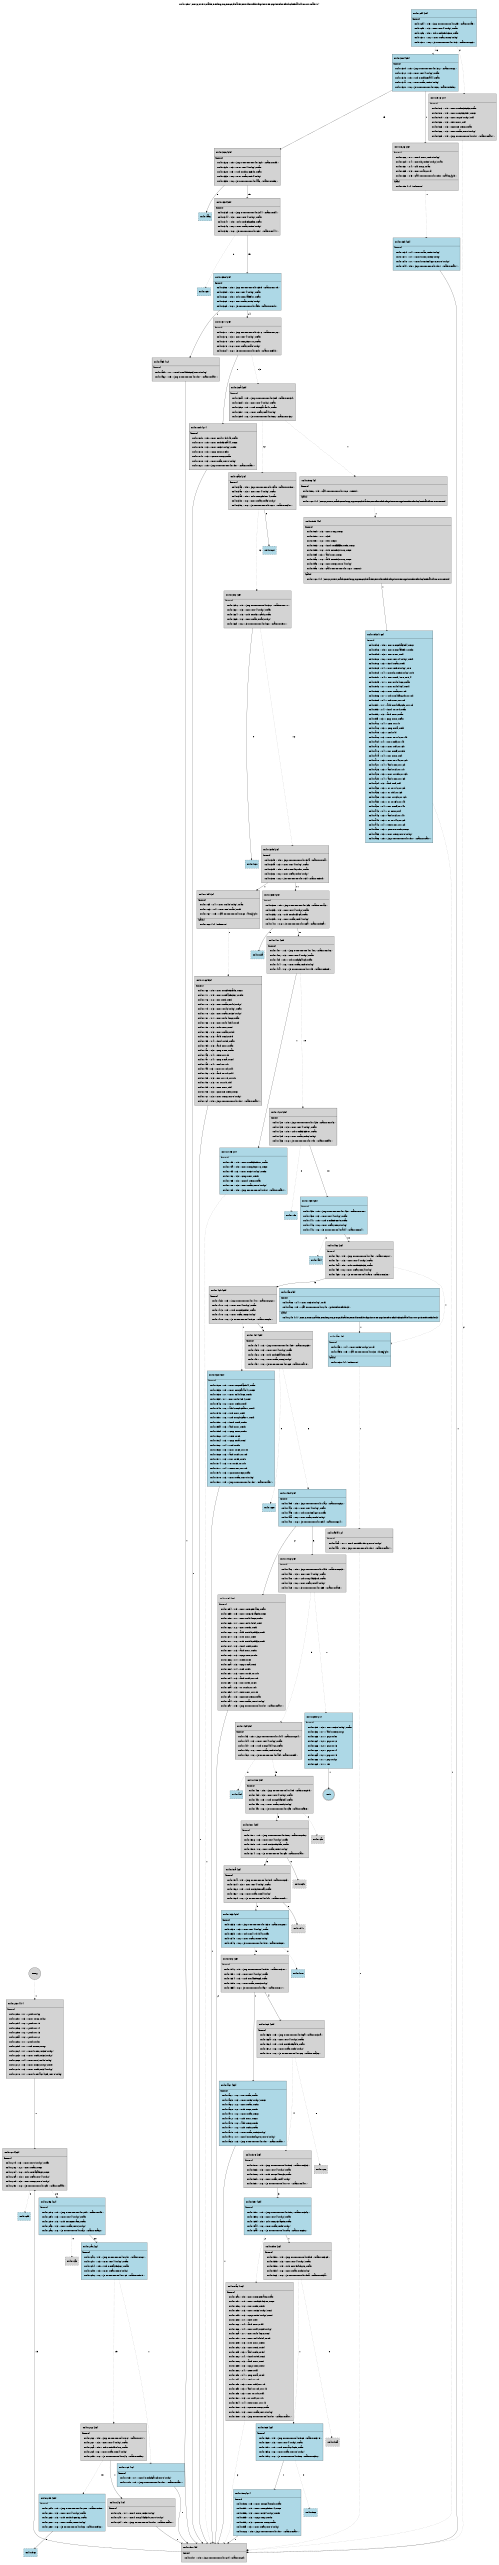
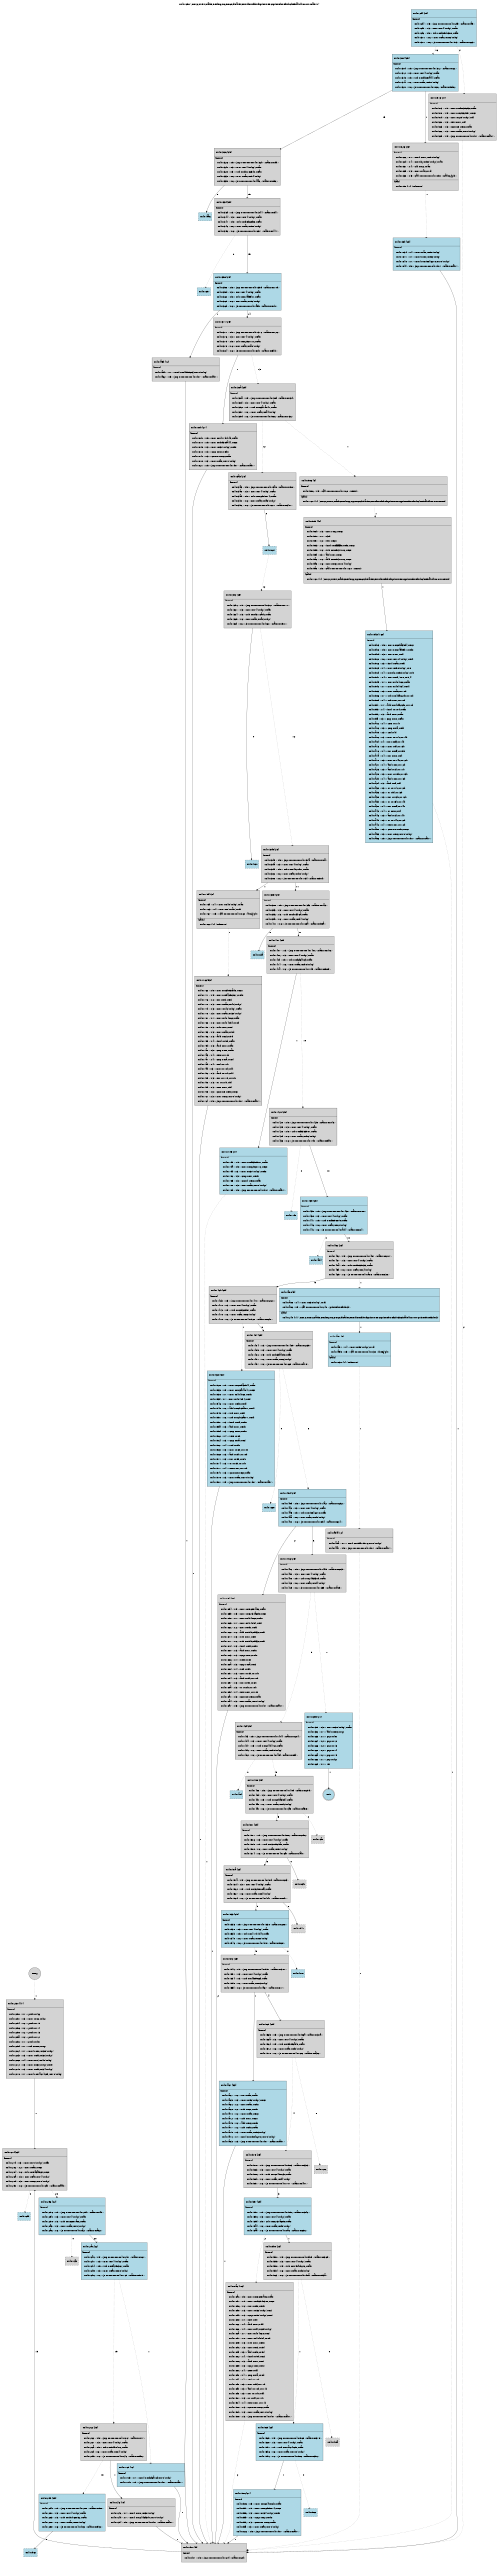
(256, 550) -> (265, 572)
(445, 1306) -> (359, 1283)
